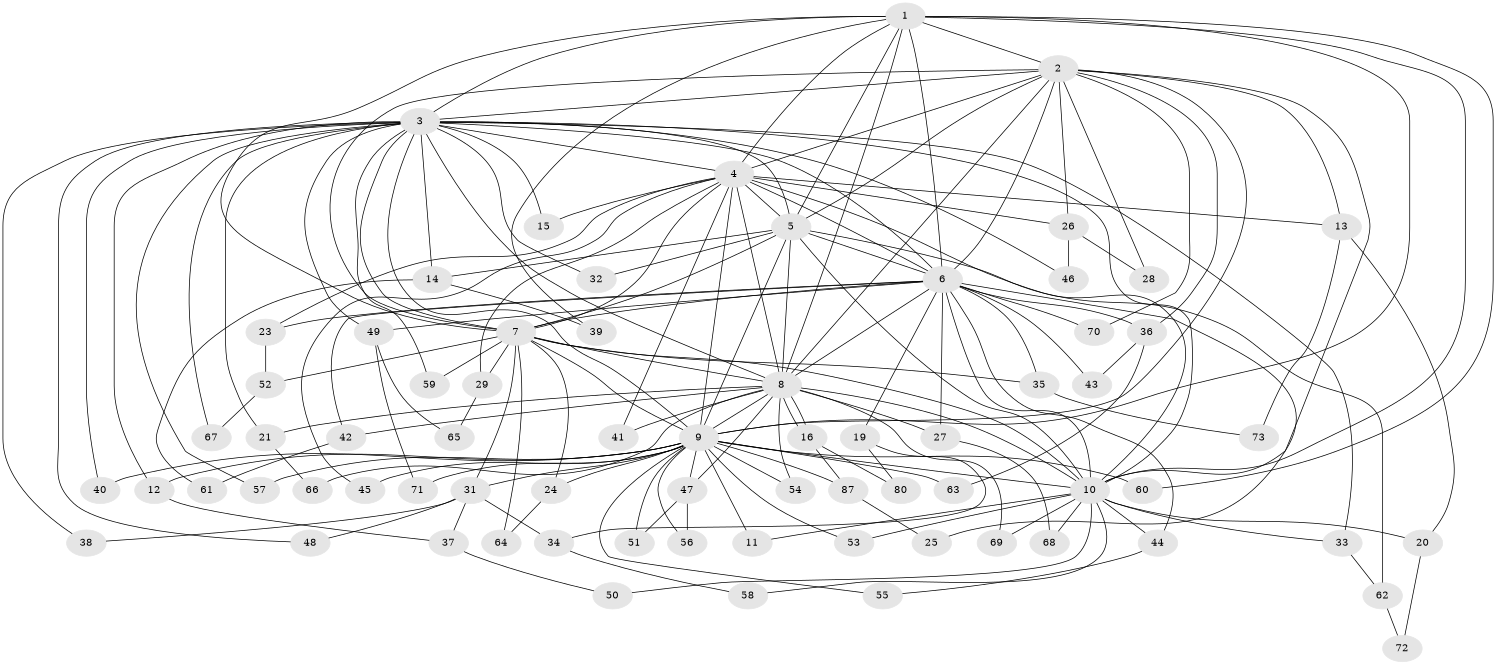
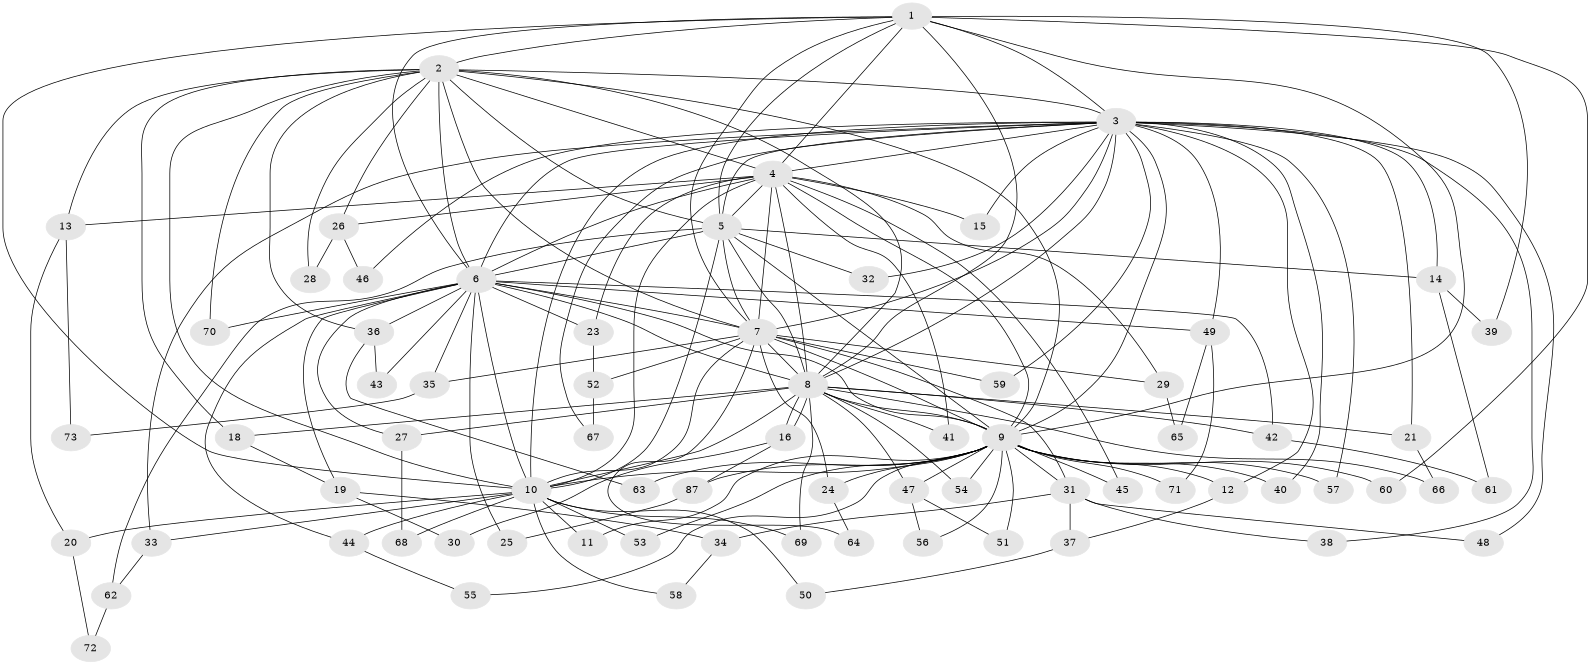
none -> (747, 350)
none -> (235, 438)
(901, 490) -> (455, 543)
